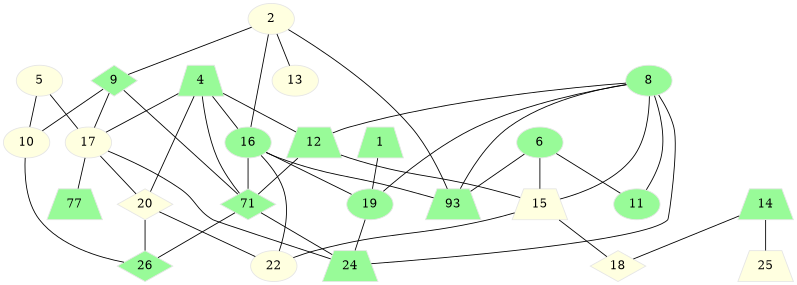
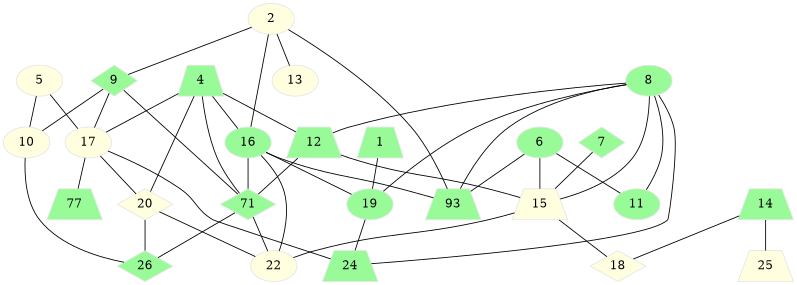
none -> (602, 142)
(297, 234) -> (259, 230)
